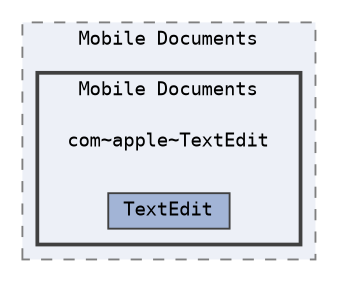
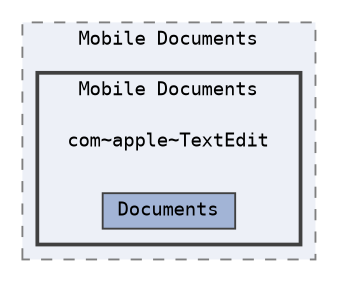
(169, 211) -> (169, 211)
